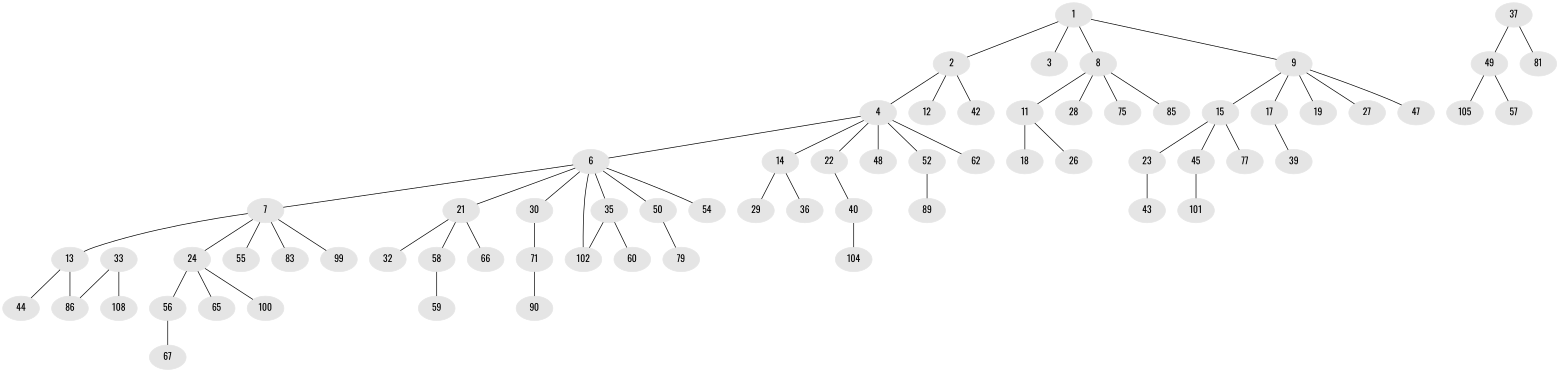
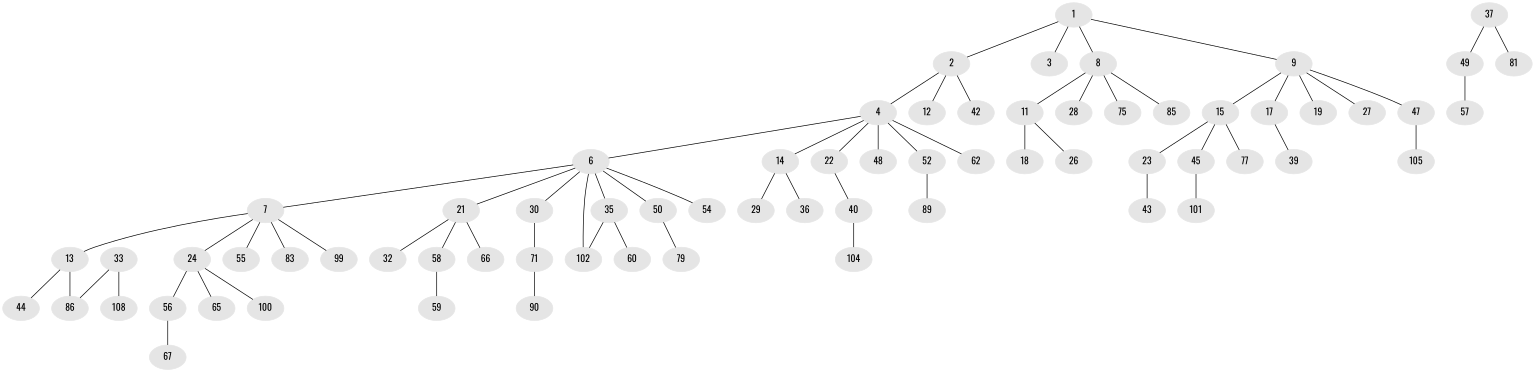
(1477, 88) -> (1416, 137)
